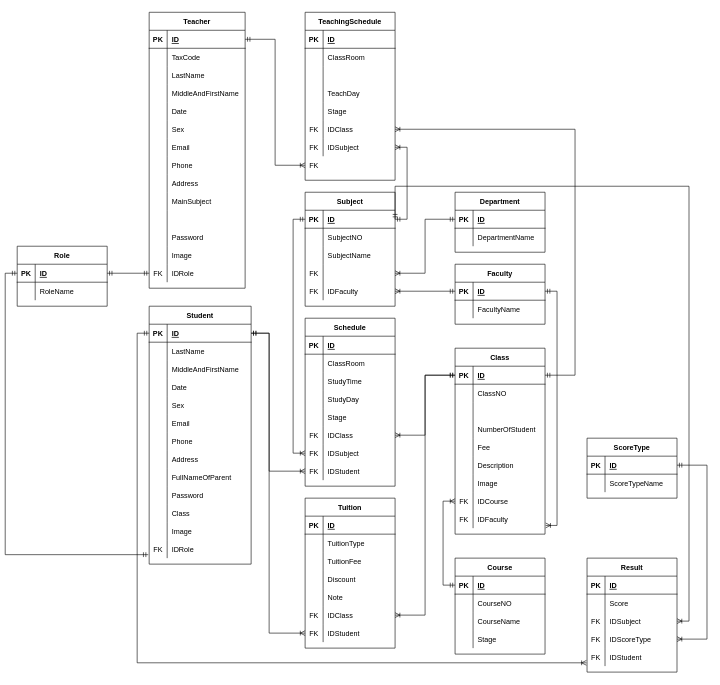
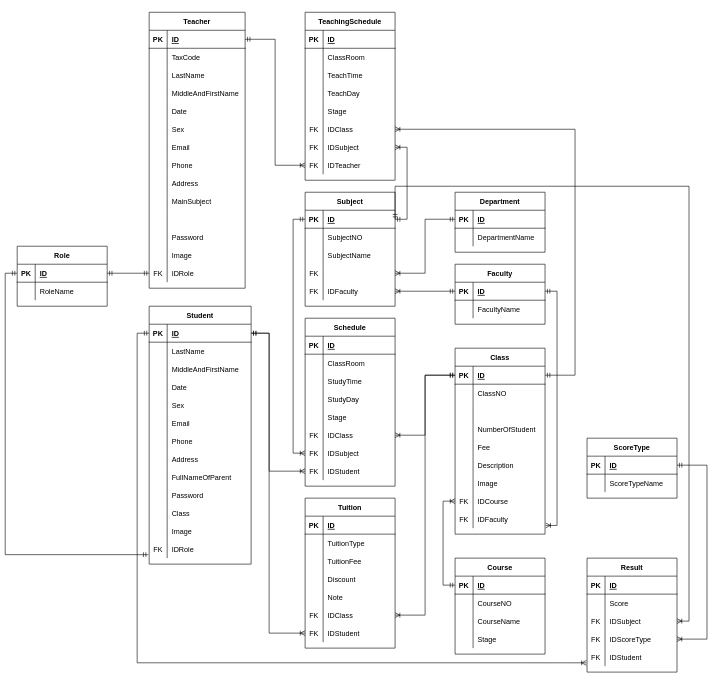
none -> (359, 75)
none -> (359, 165)
